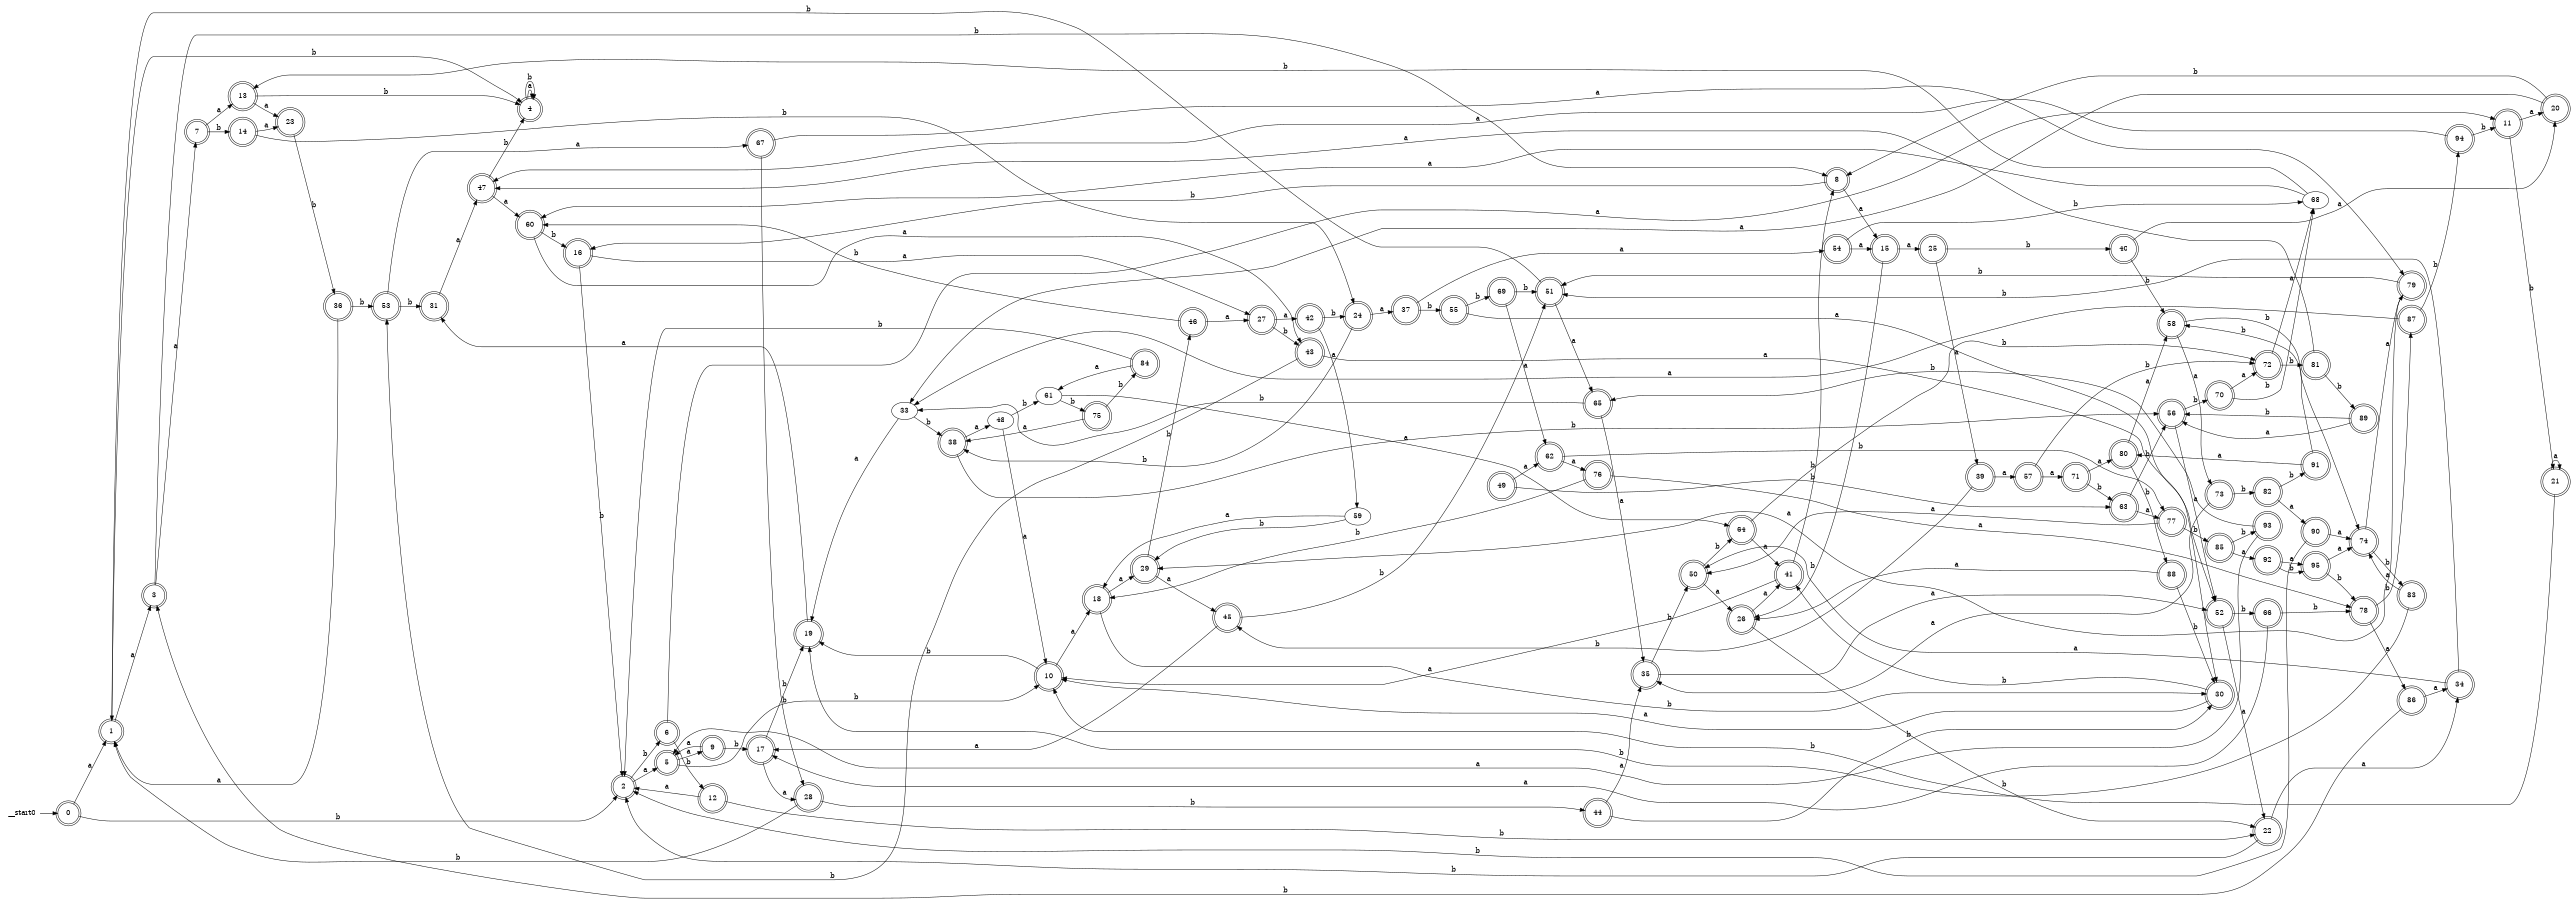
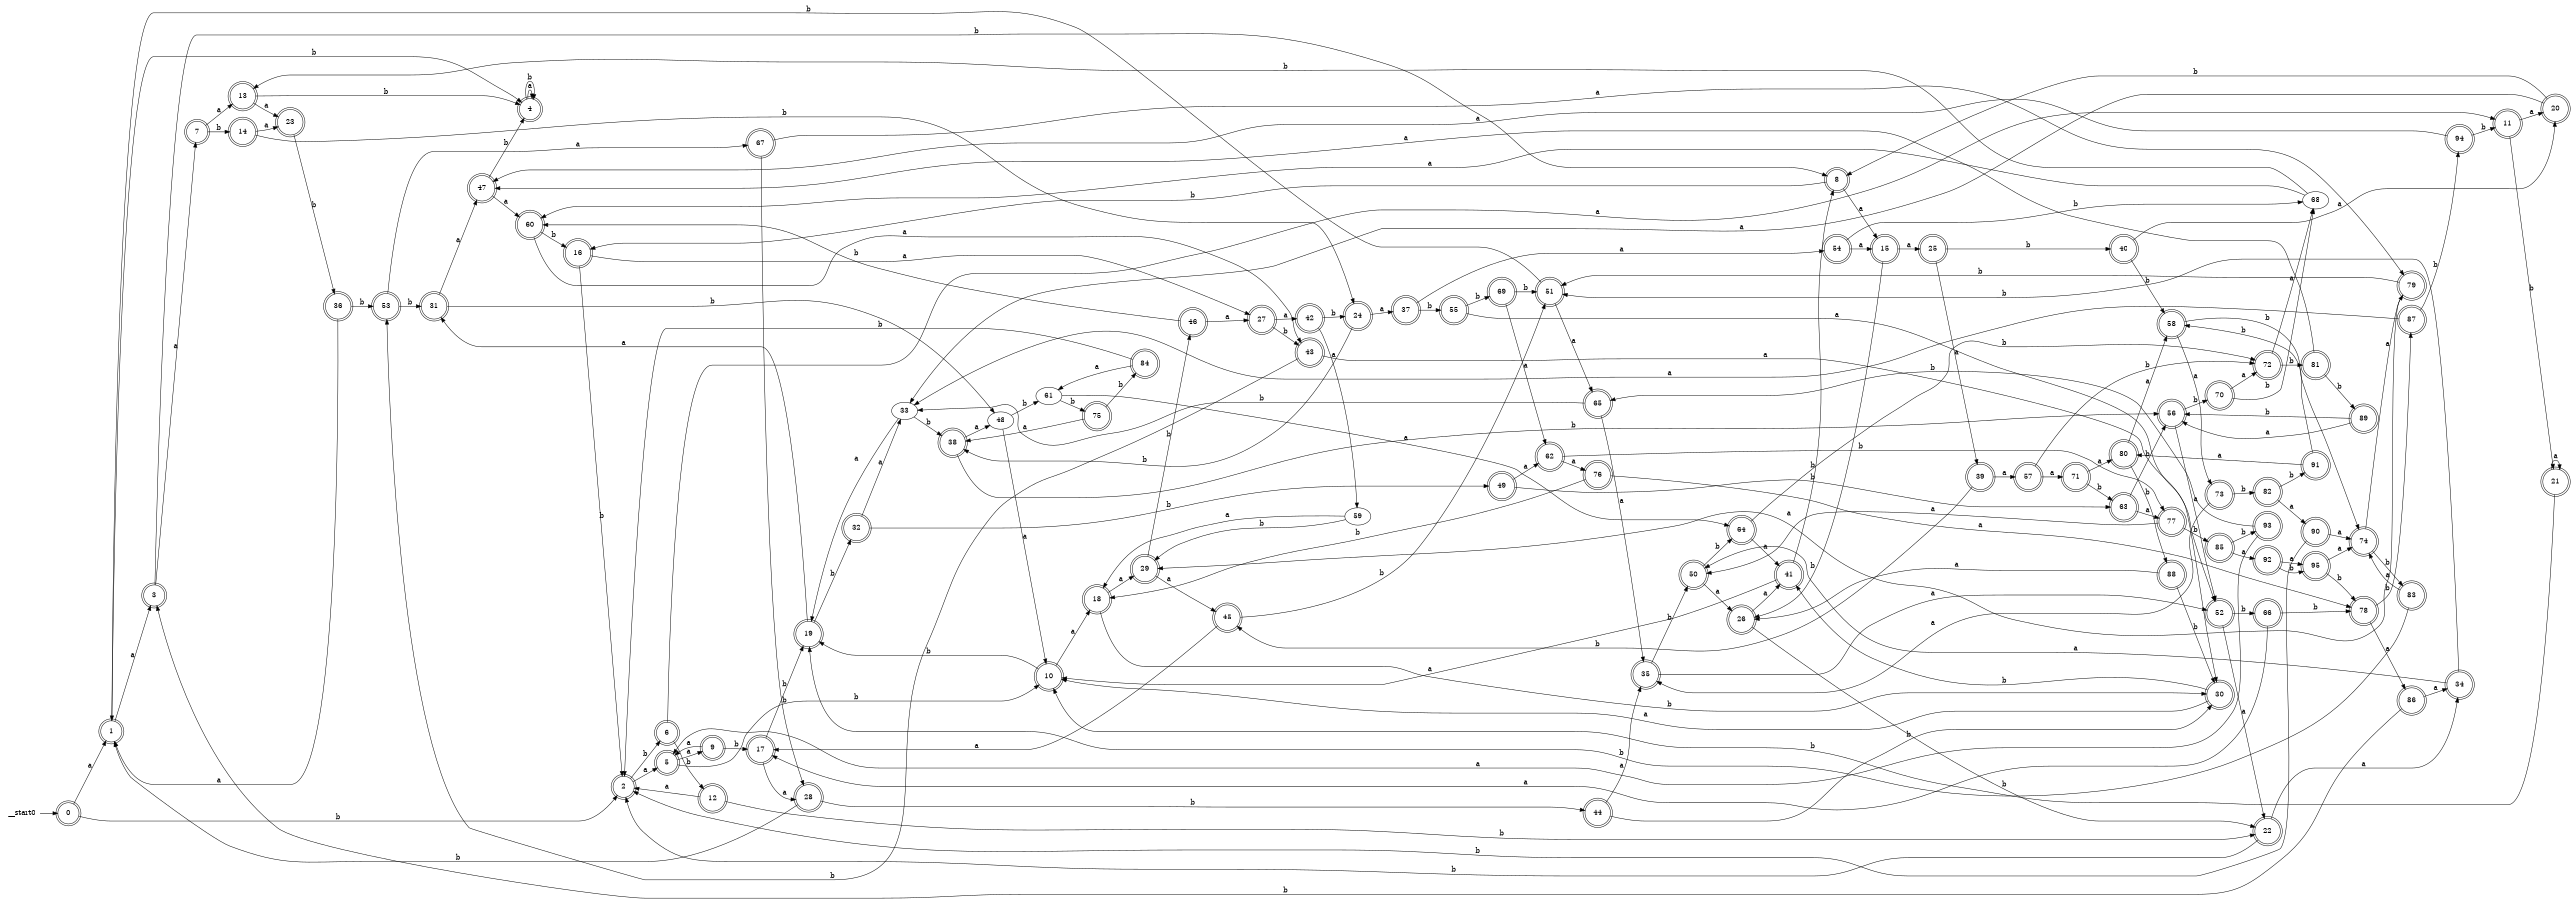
none -> (737, 304)
none -> (857, 528)
